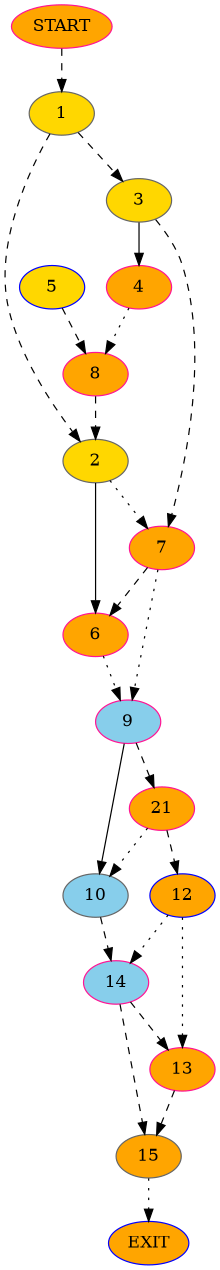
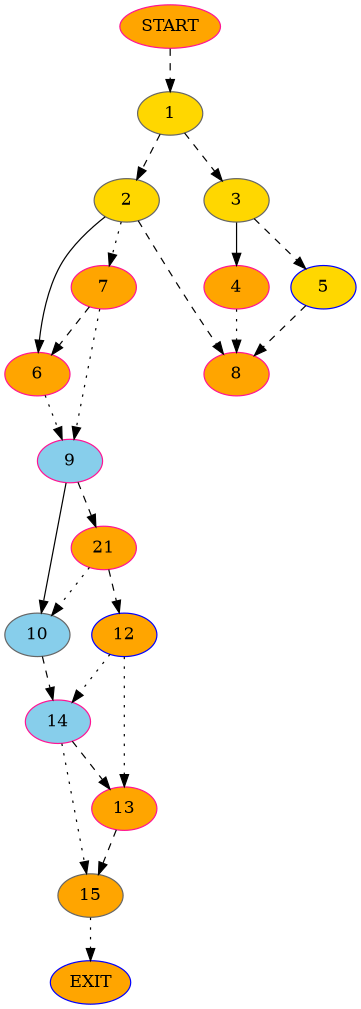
(195, 364) -> (276, 239)
(96, 412) -> (176, 283)
(131, 1063) -> (73, 802)
